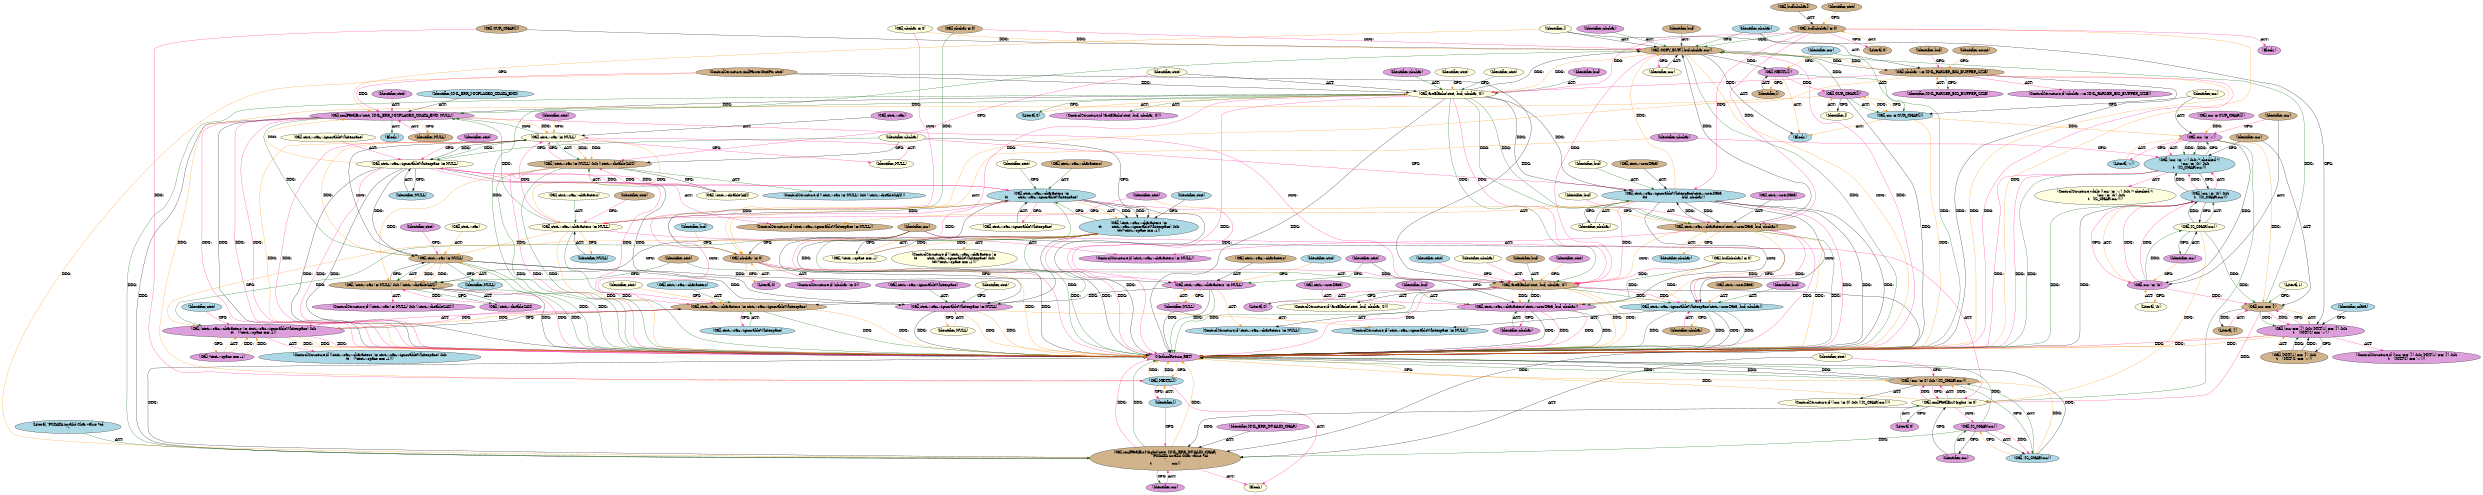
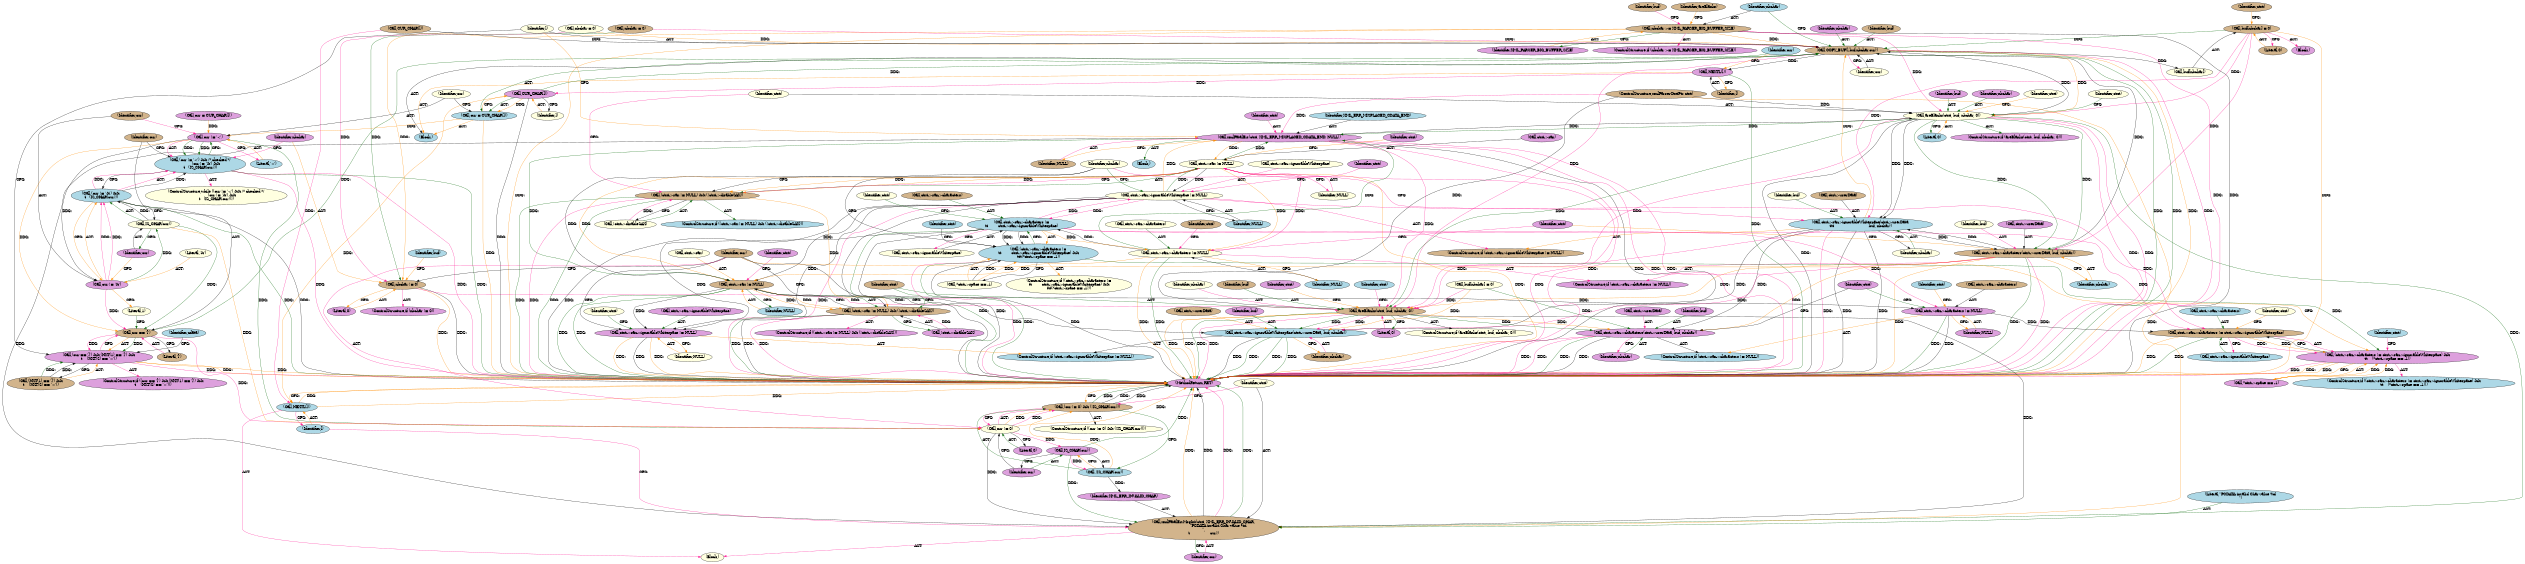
(1794, 7) -> (2190, 72)
(1975, 50) -> (1698, 7)
(1817, 59) -> (2091, 55)
(2106, 214) -> (75, 241)
(2156, 295) -> (121, 297)
(2226, 318) -> (171, 344)
(1762, 364) -> (1114, 483)
(1950, 403) -> (1000, 429)
